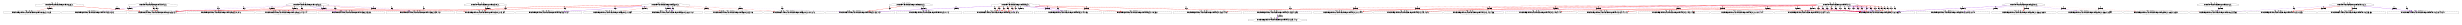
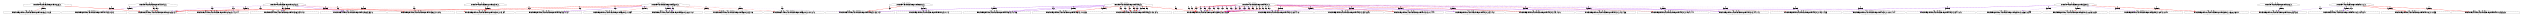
(1722, 8) -> (1498, 7)
(1278, 16) -> (1365, 8)
